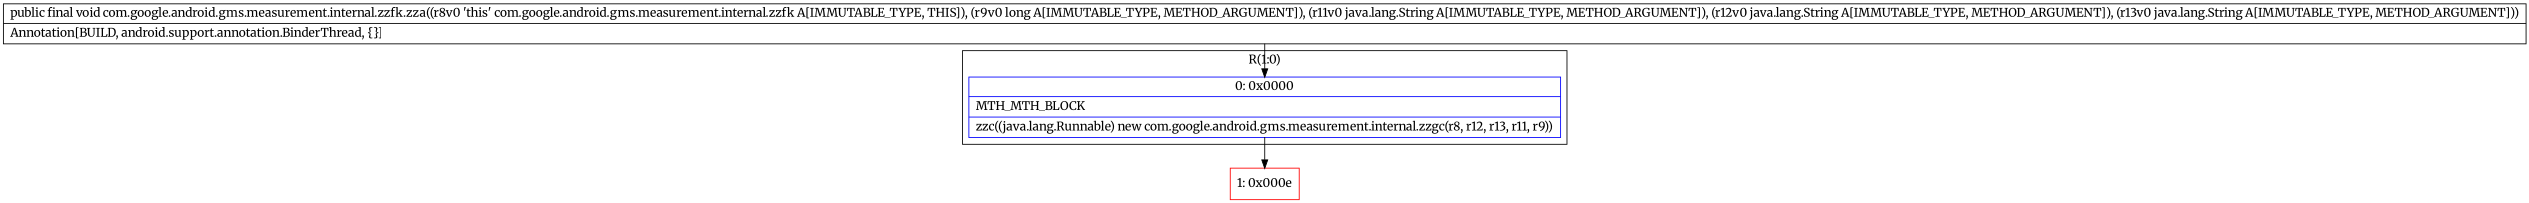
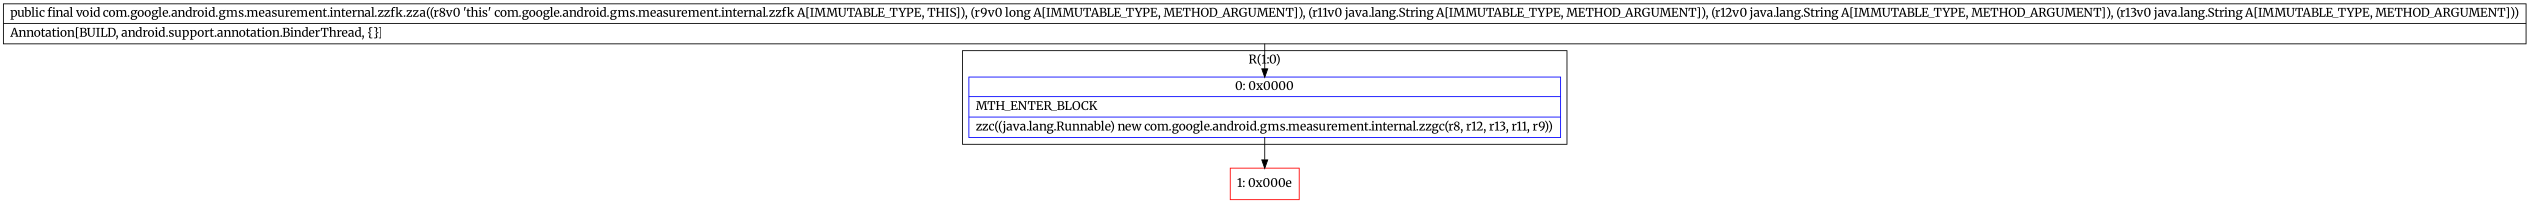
(1031, 106) -> (1037, 106)
